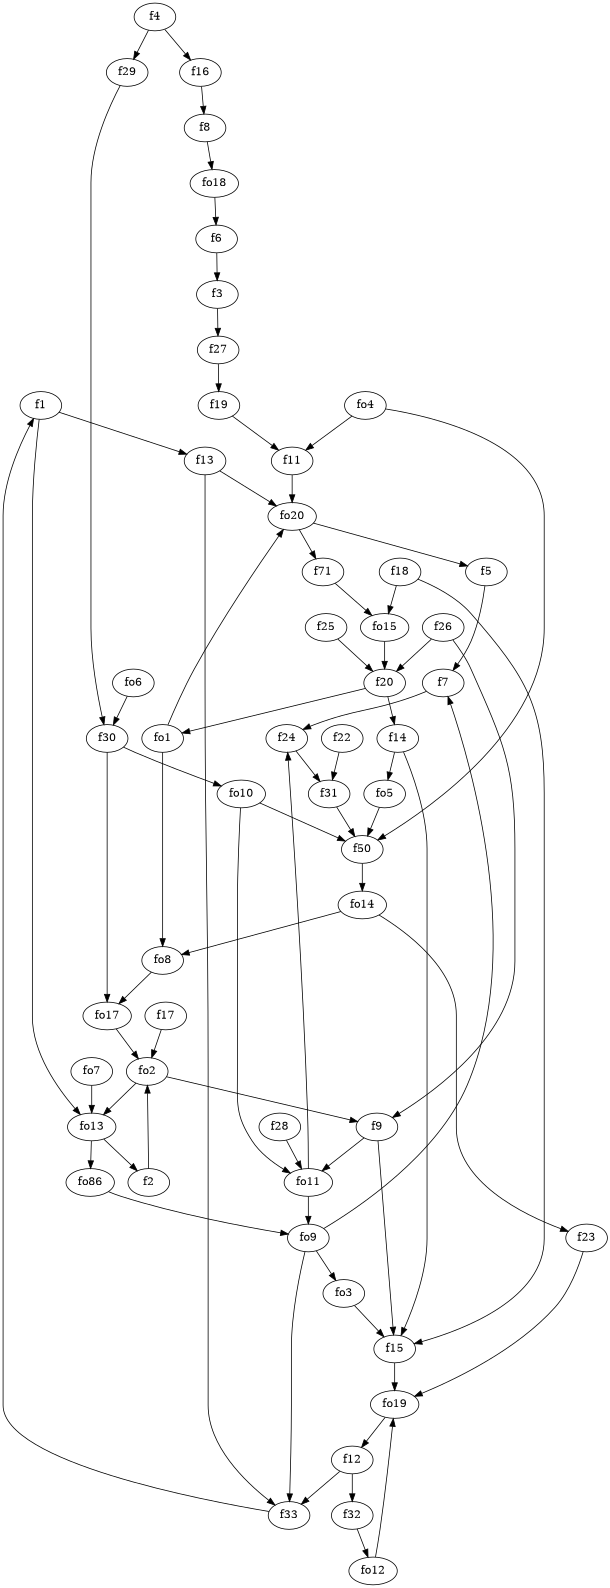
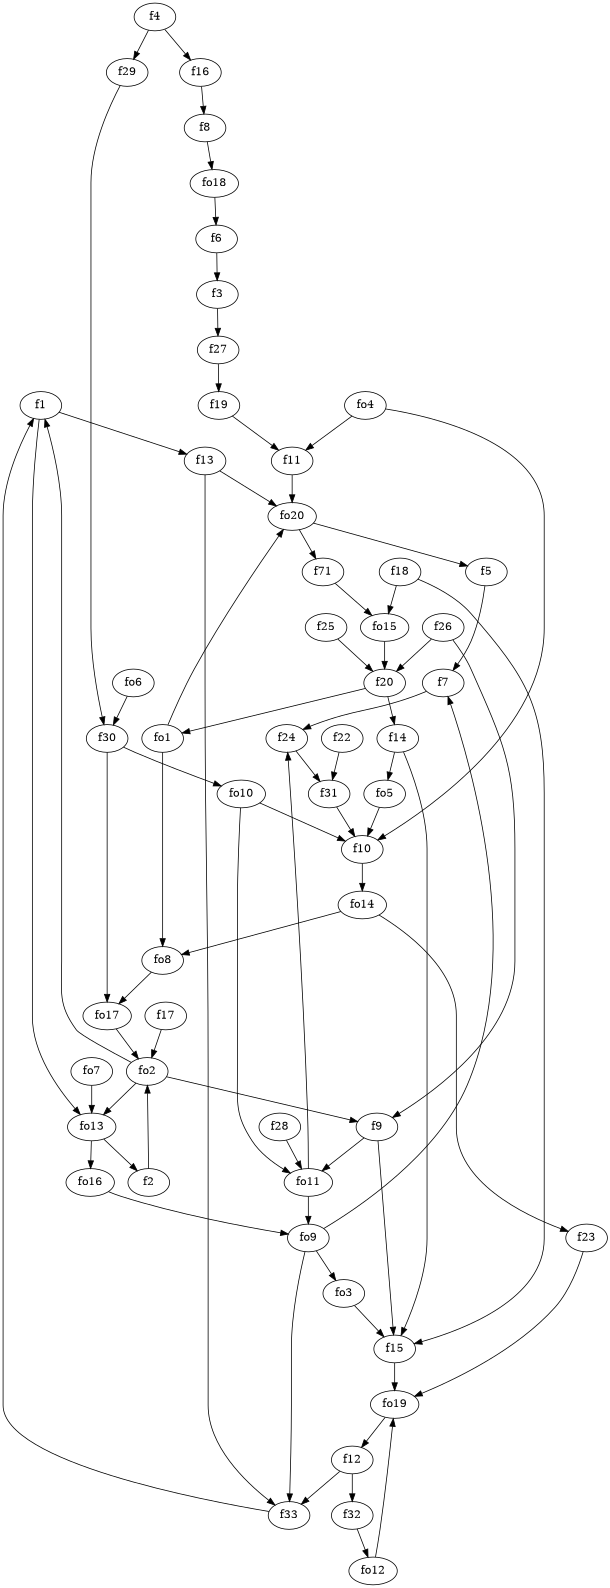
none -> (62, 761)
(362, 849) -> (362, 849)
(90, 1182) -> (90, 1182)
